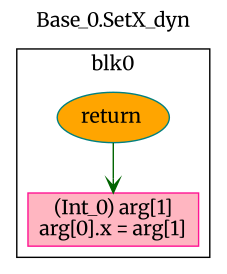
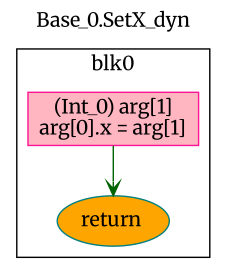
(113, 161) -> (113, 164)
